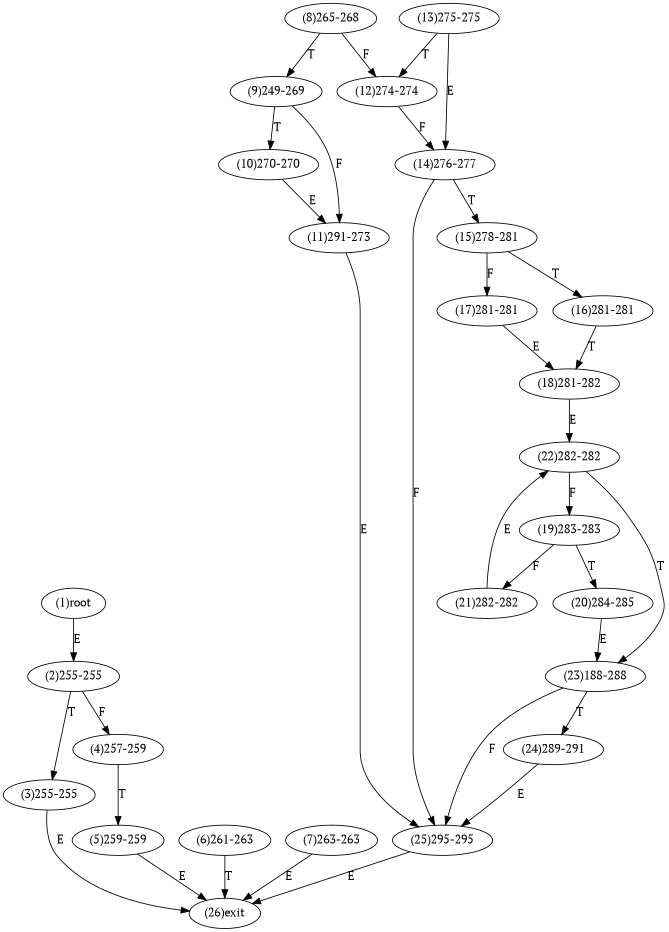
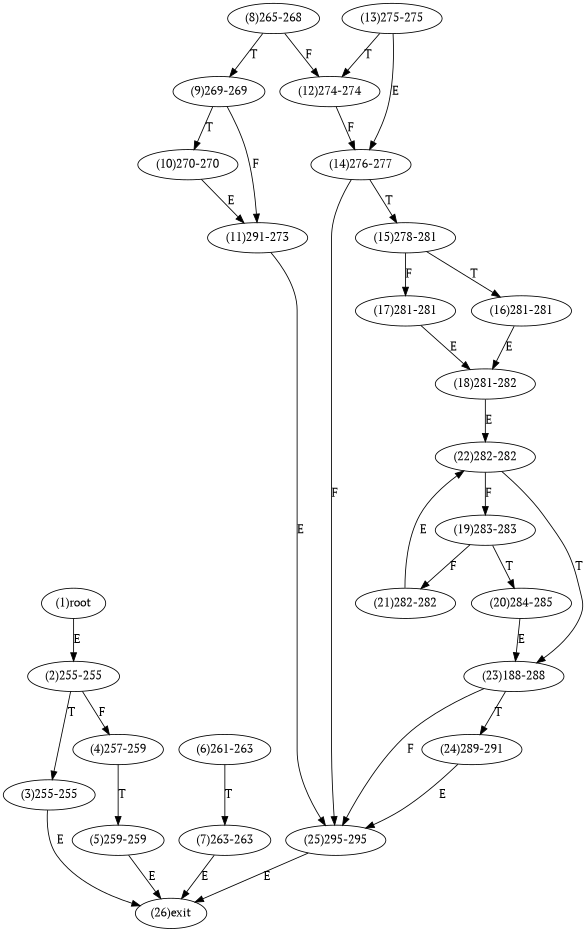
(276, 92) -> (219, 92)
(592, 347) -> (509, 347)
(225, 873) -> (225, 791)
